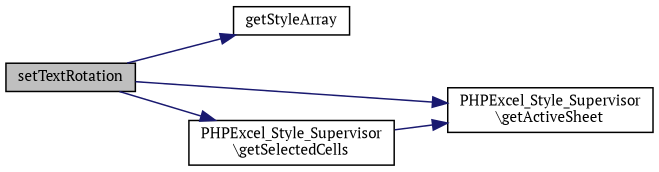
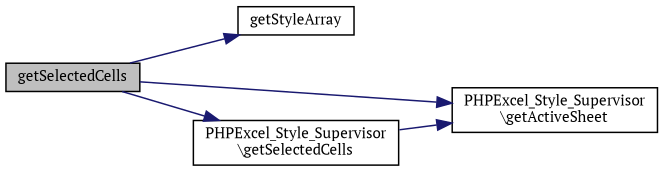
(71, 77) -> (73, 77)
